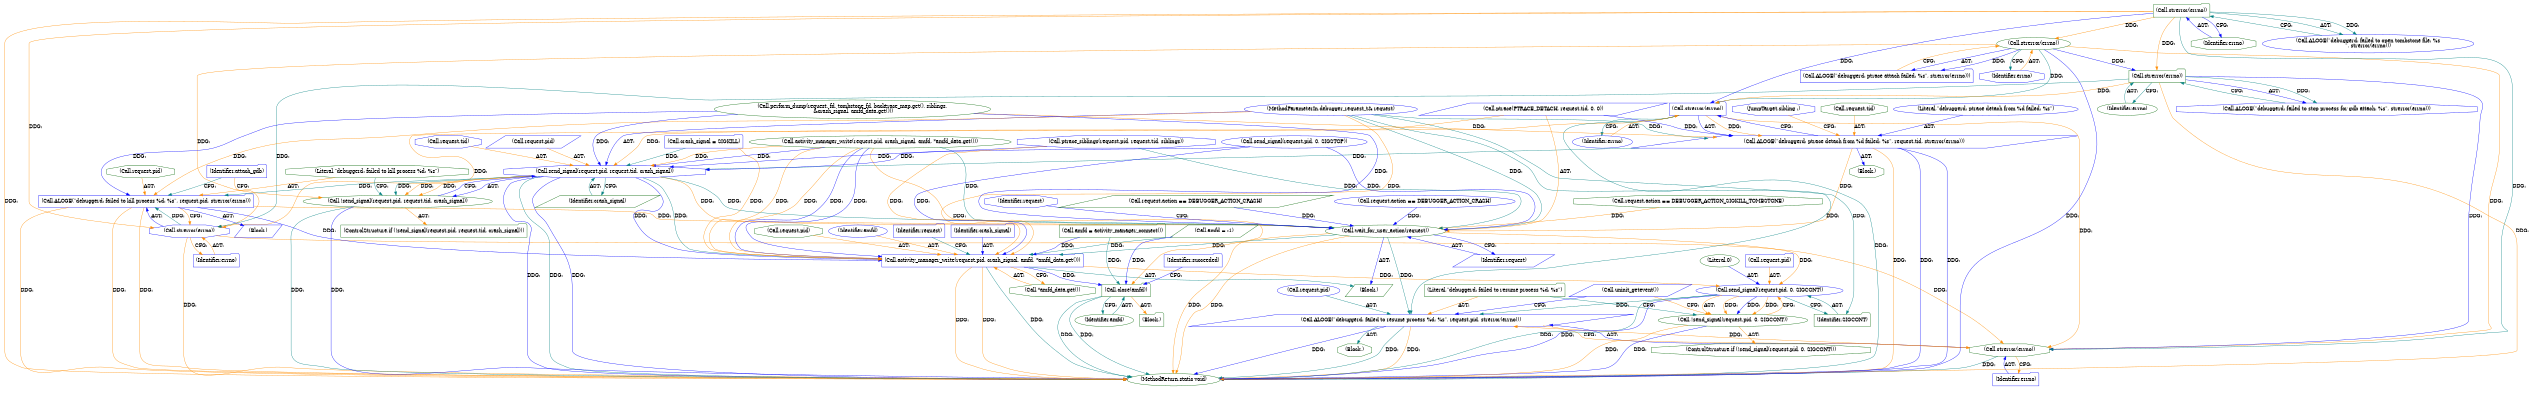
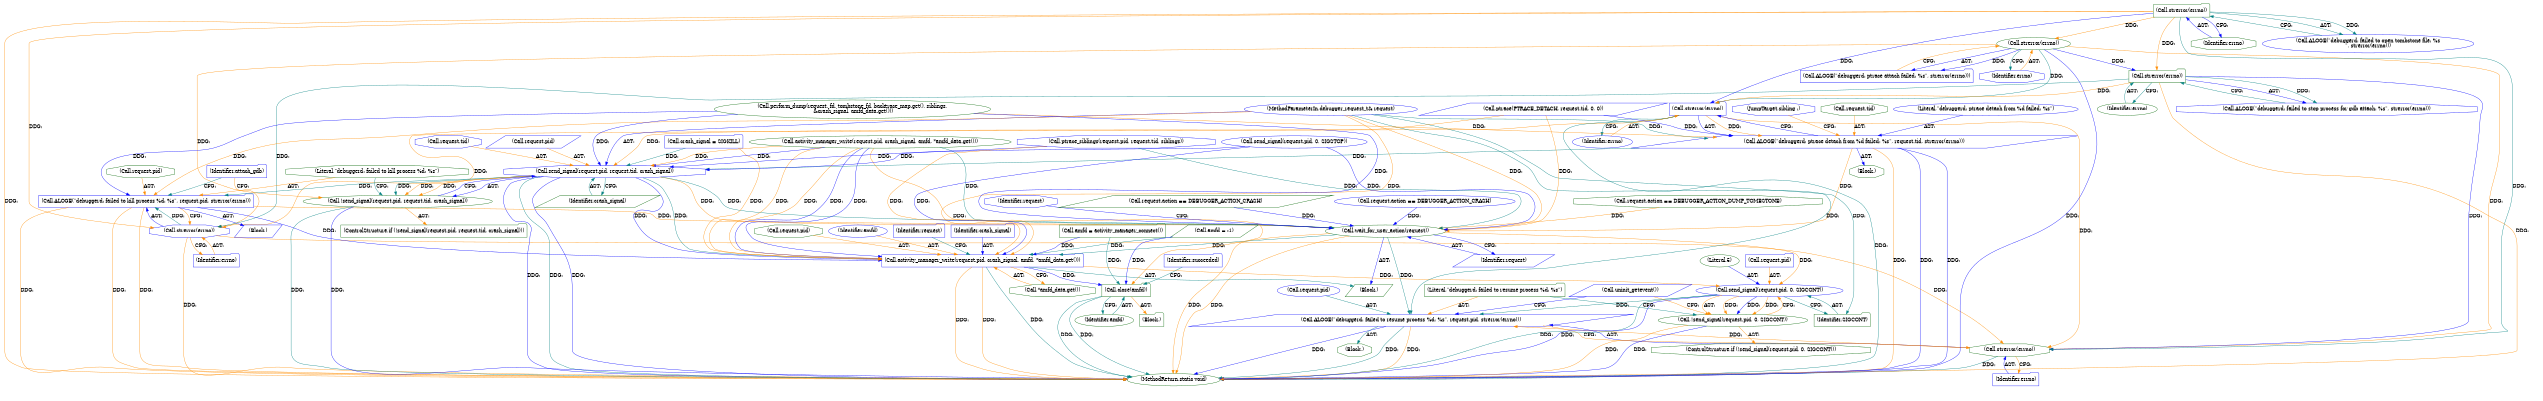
(1566, 172) -> (1566, 172)
(1498, 173) -> (1498, 173)
(1698, 201) -> (1698, 201)
(1720, 261) -> (1720, 261)
(1165, 276) -> (1165, 276)
